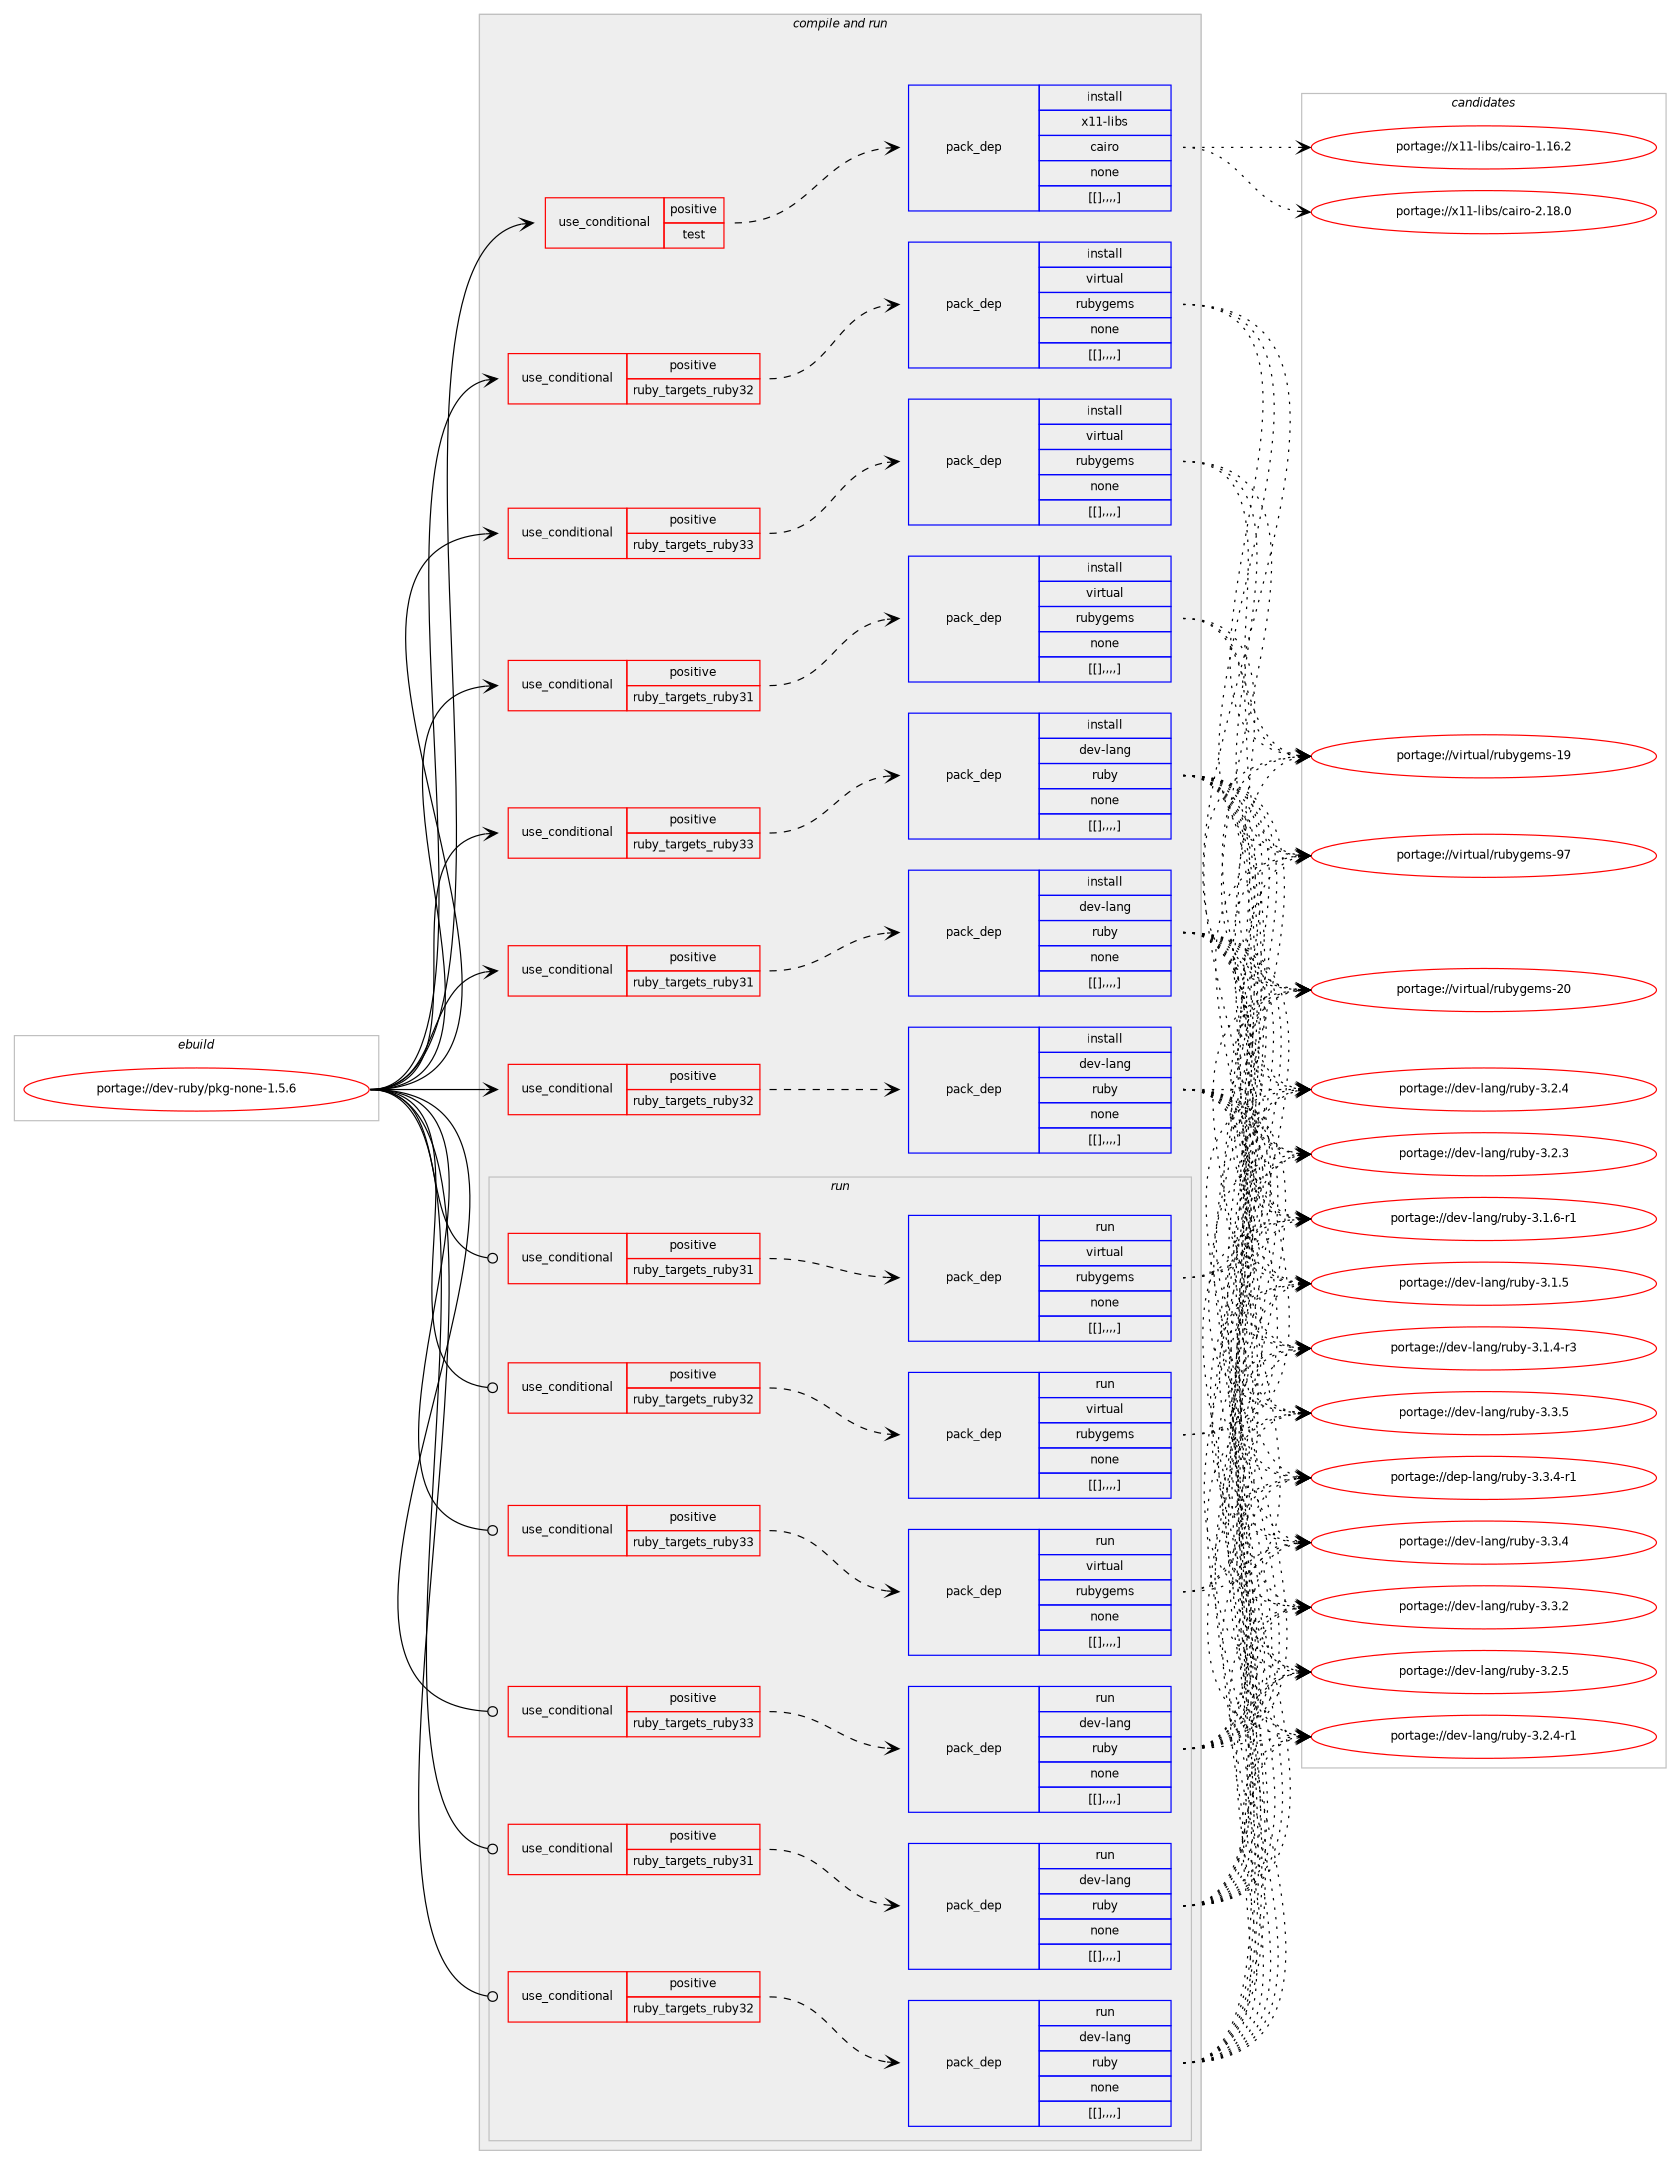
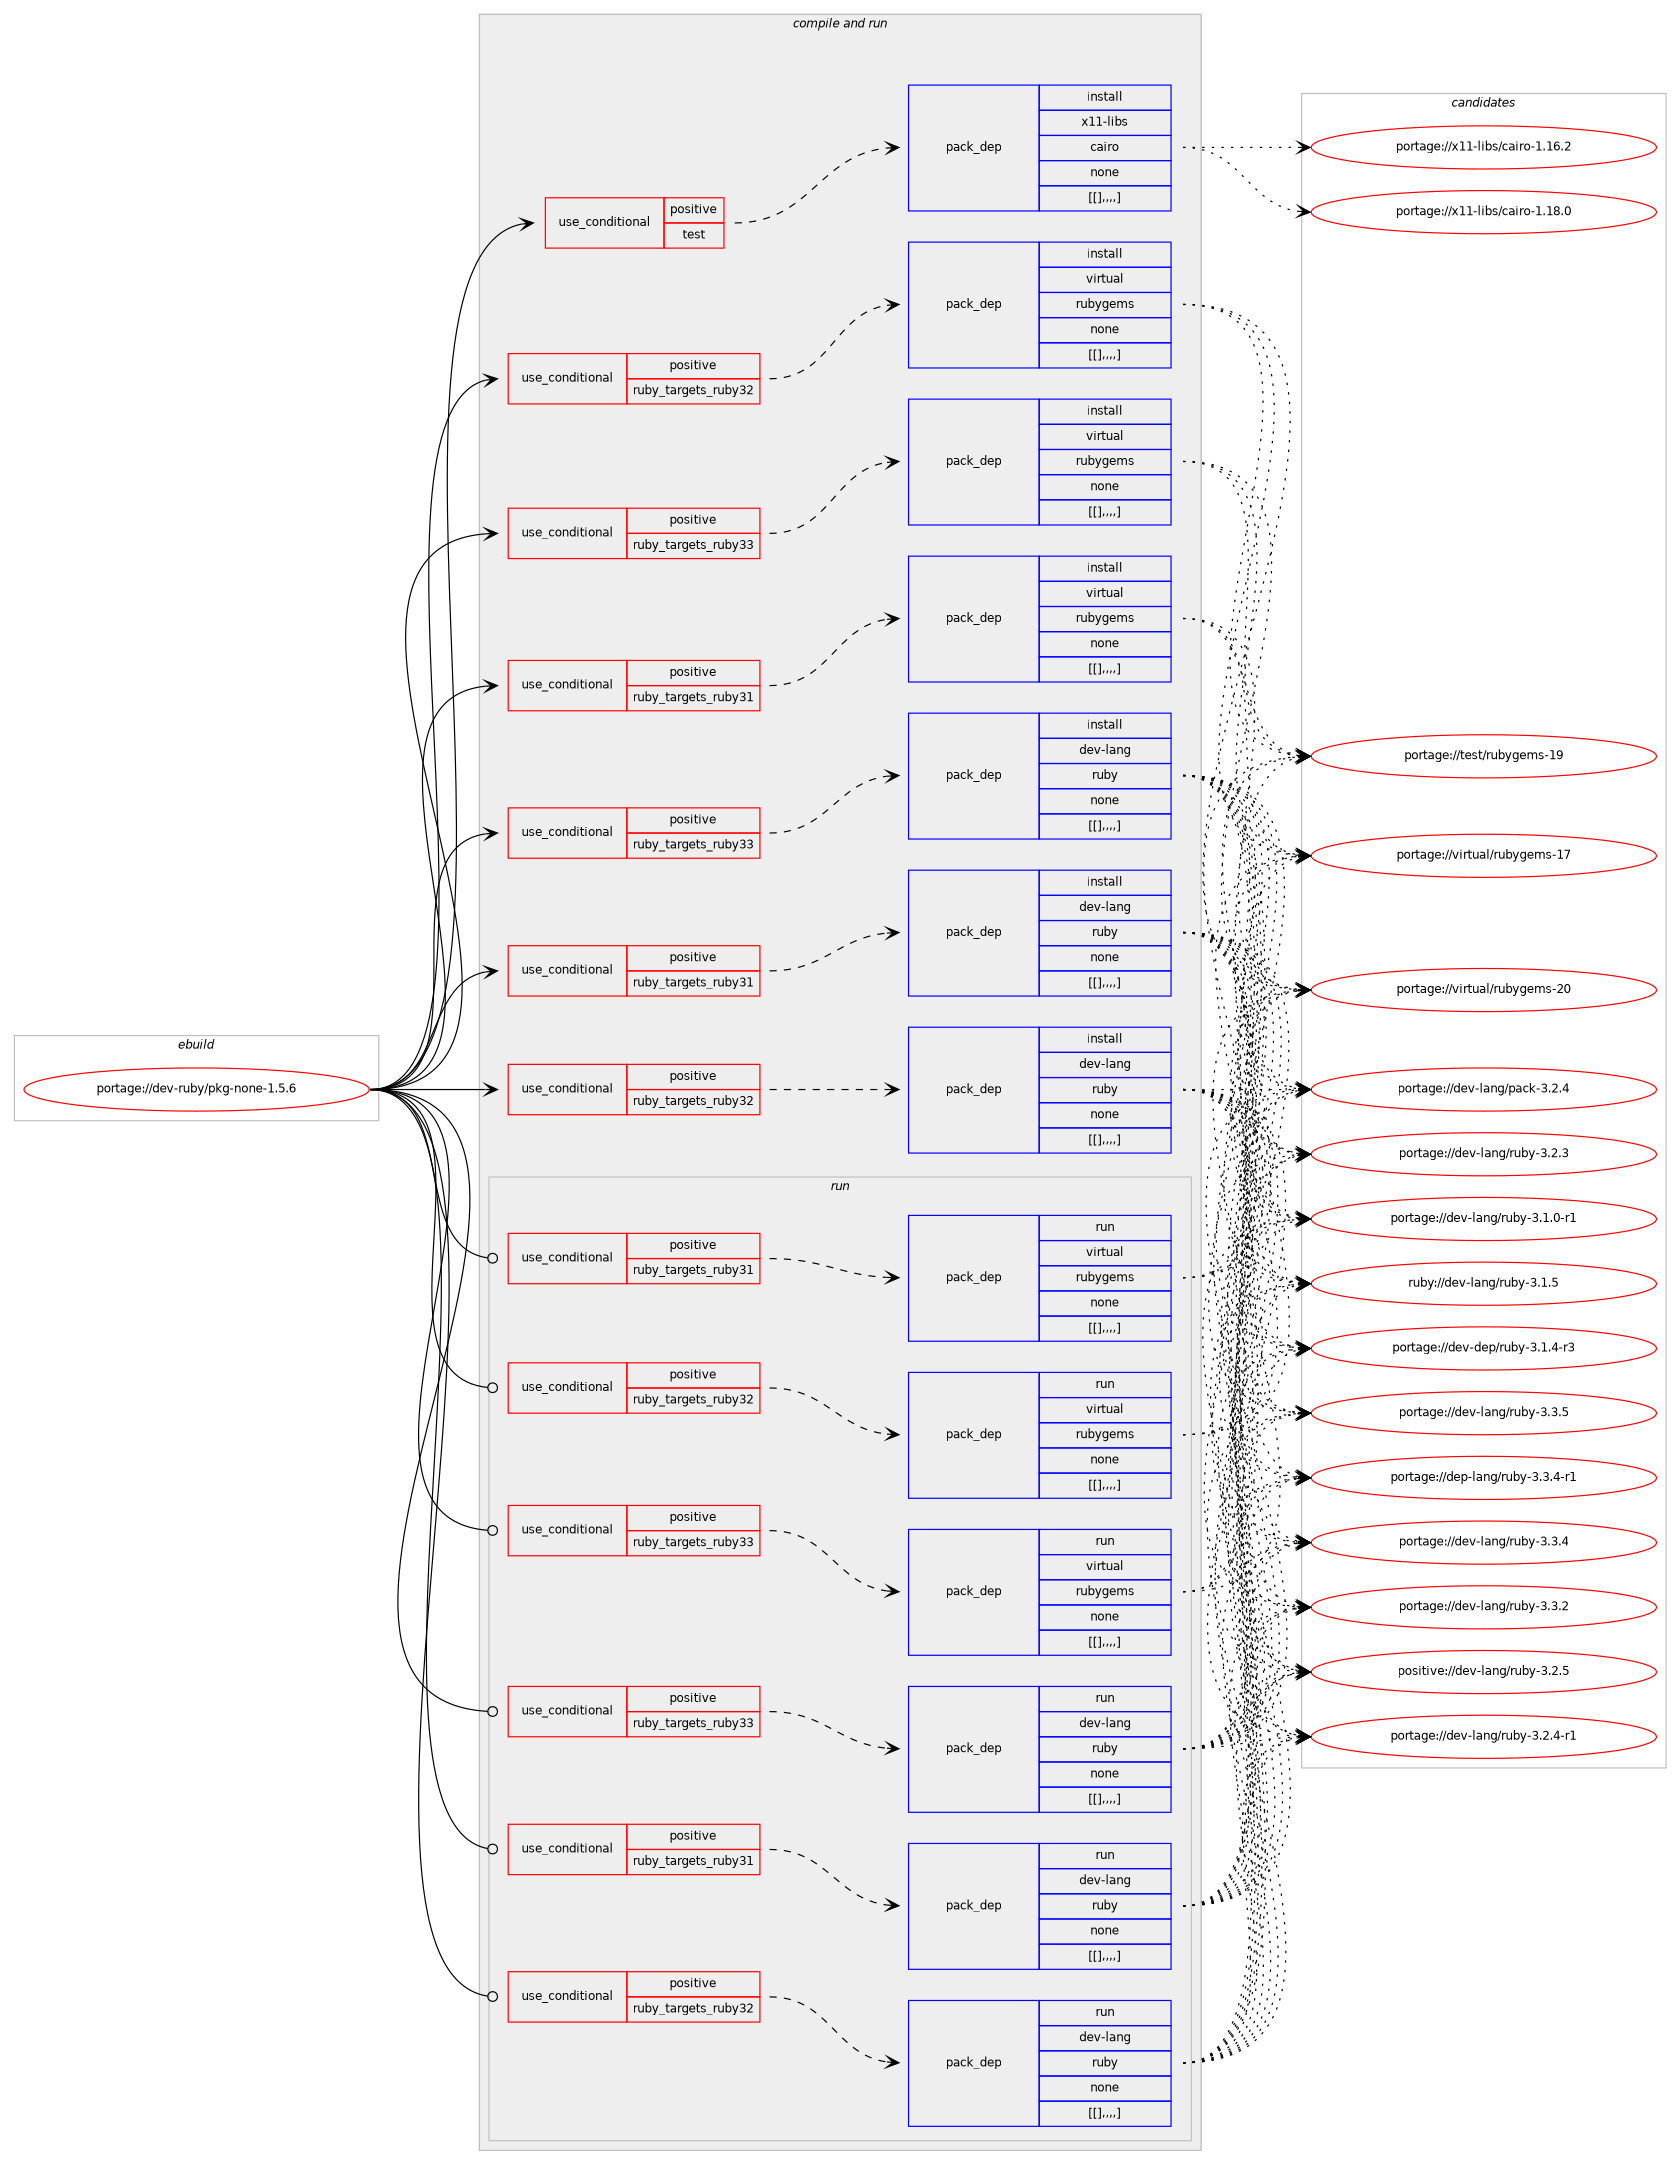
(1484, 212) -> (1484, 212)
(1484, 756) -> (1484, 756)
(1484, 856) -> (1484, 856)
(1484, 1090) -> (1484, 1090)
(1484, 1219) -> (1484, 1219)
(1484, 1284) -> (1484, 1284)
(1484, 1348) -> (1484, 1348)
(1484, 1672) -> (1484, 1672)
